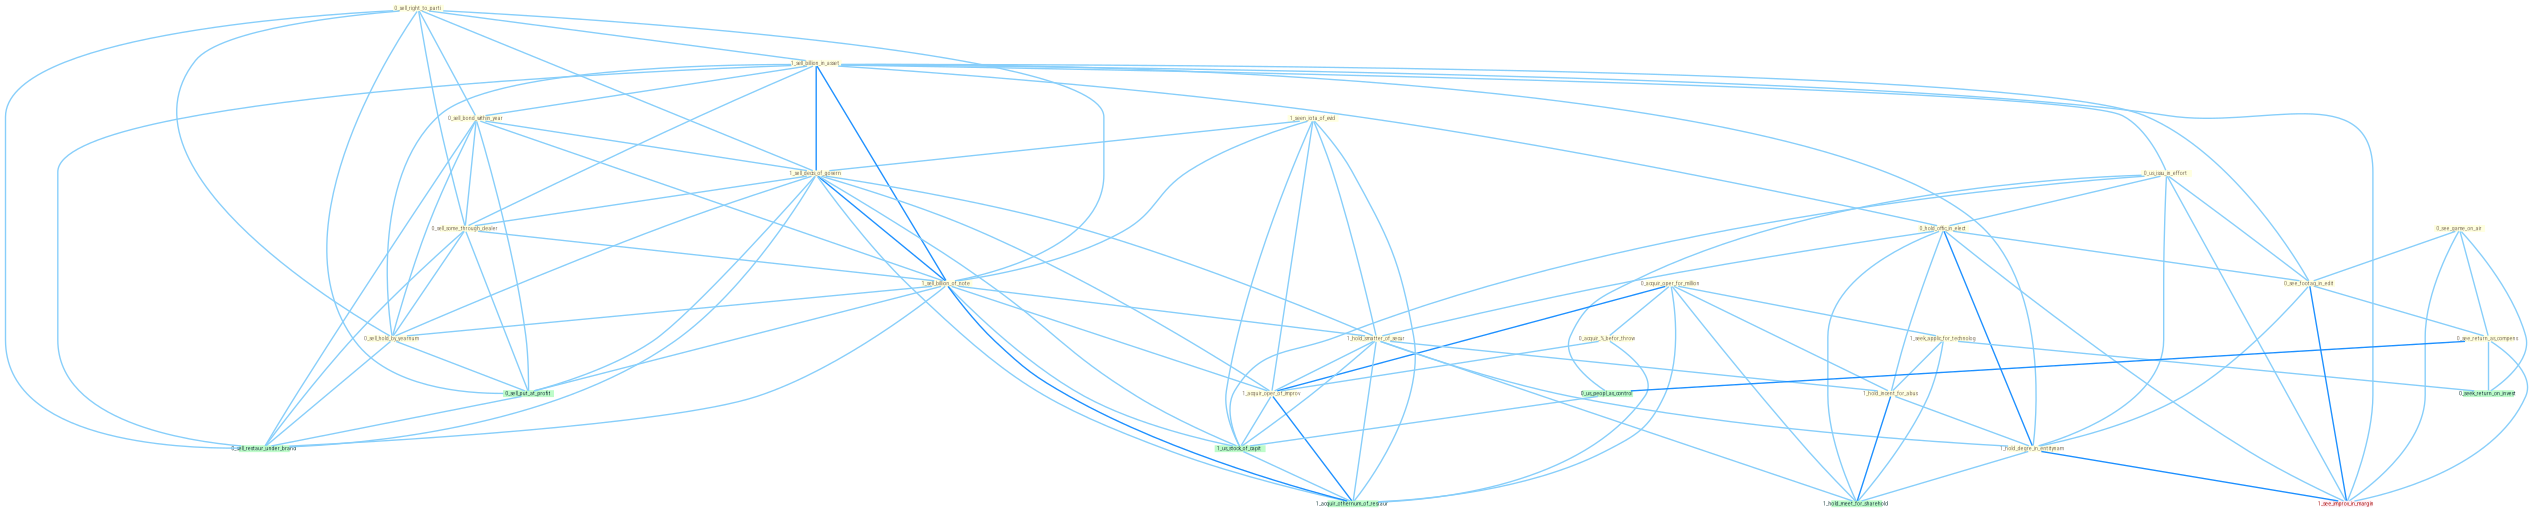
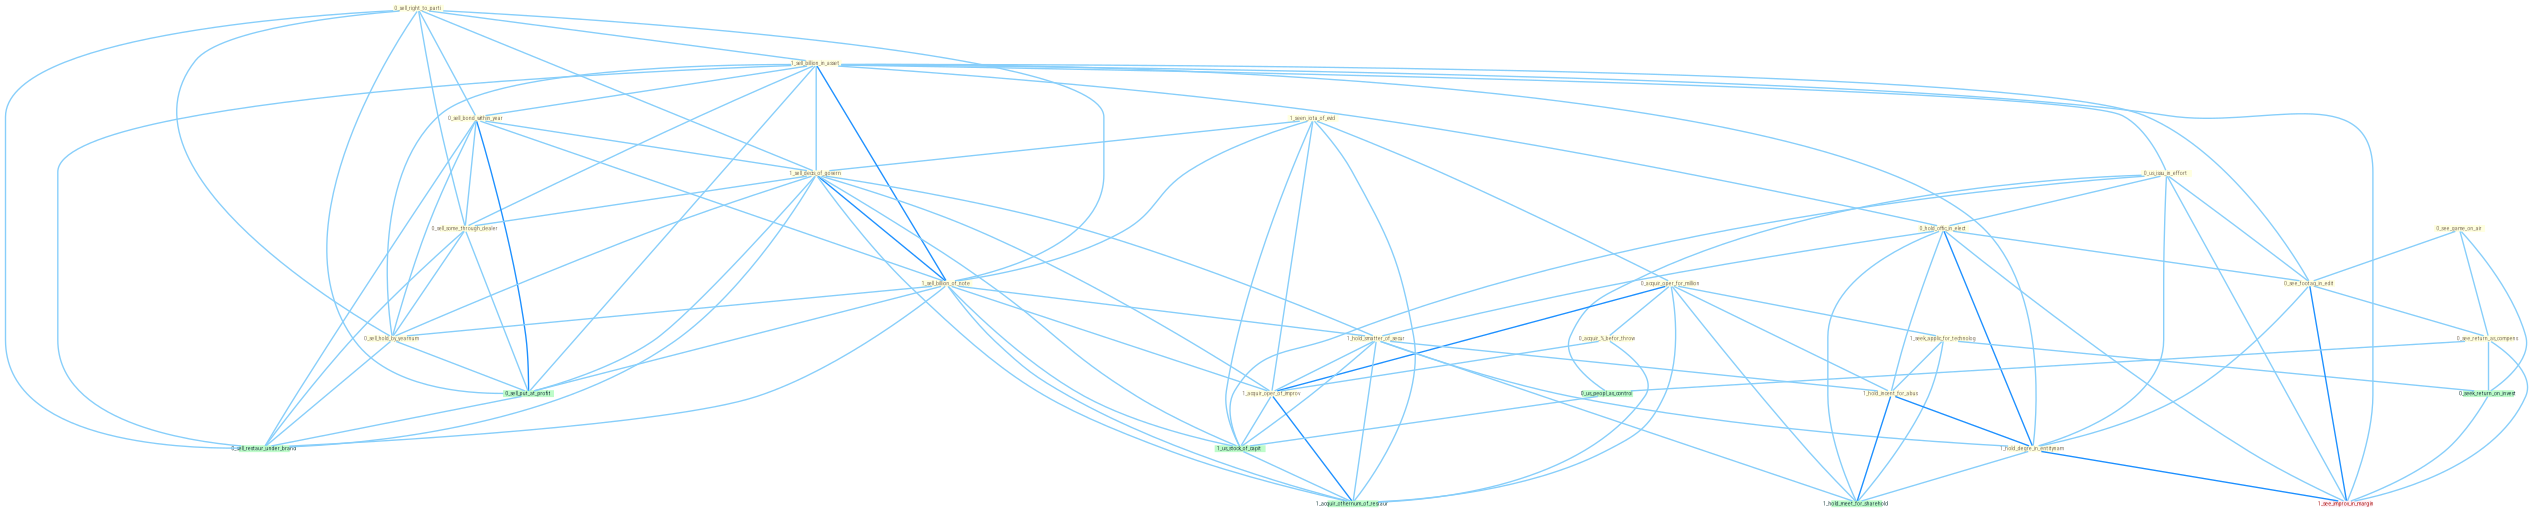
(816, 118) -> (816, 118)
(1349, 227) -> (1494, 197)
none -> (665, 236)
(511, 255) -> (511, 255)
(706, 256) -> none
(2048, 366) -> (2048, 366)
(2425, 377) -> (2430, 462)
(1962, 421) -> (1962, 421)
(1129, 426) -> (1129, 426)
